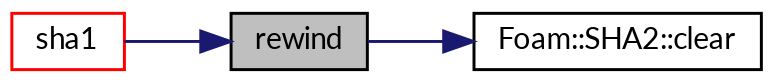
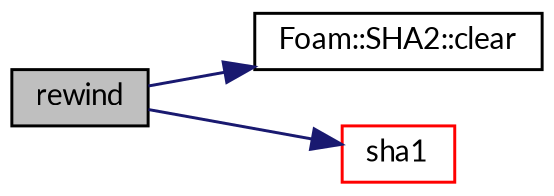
(163, 41) -> (230, 124)
